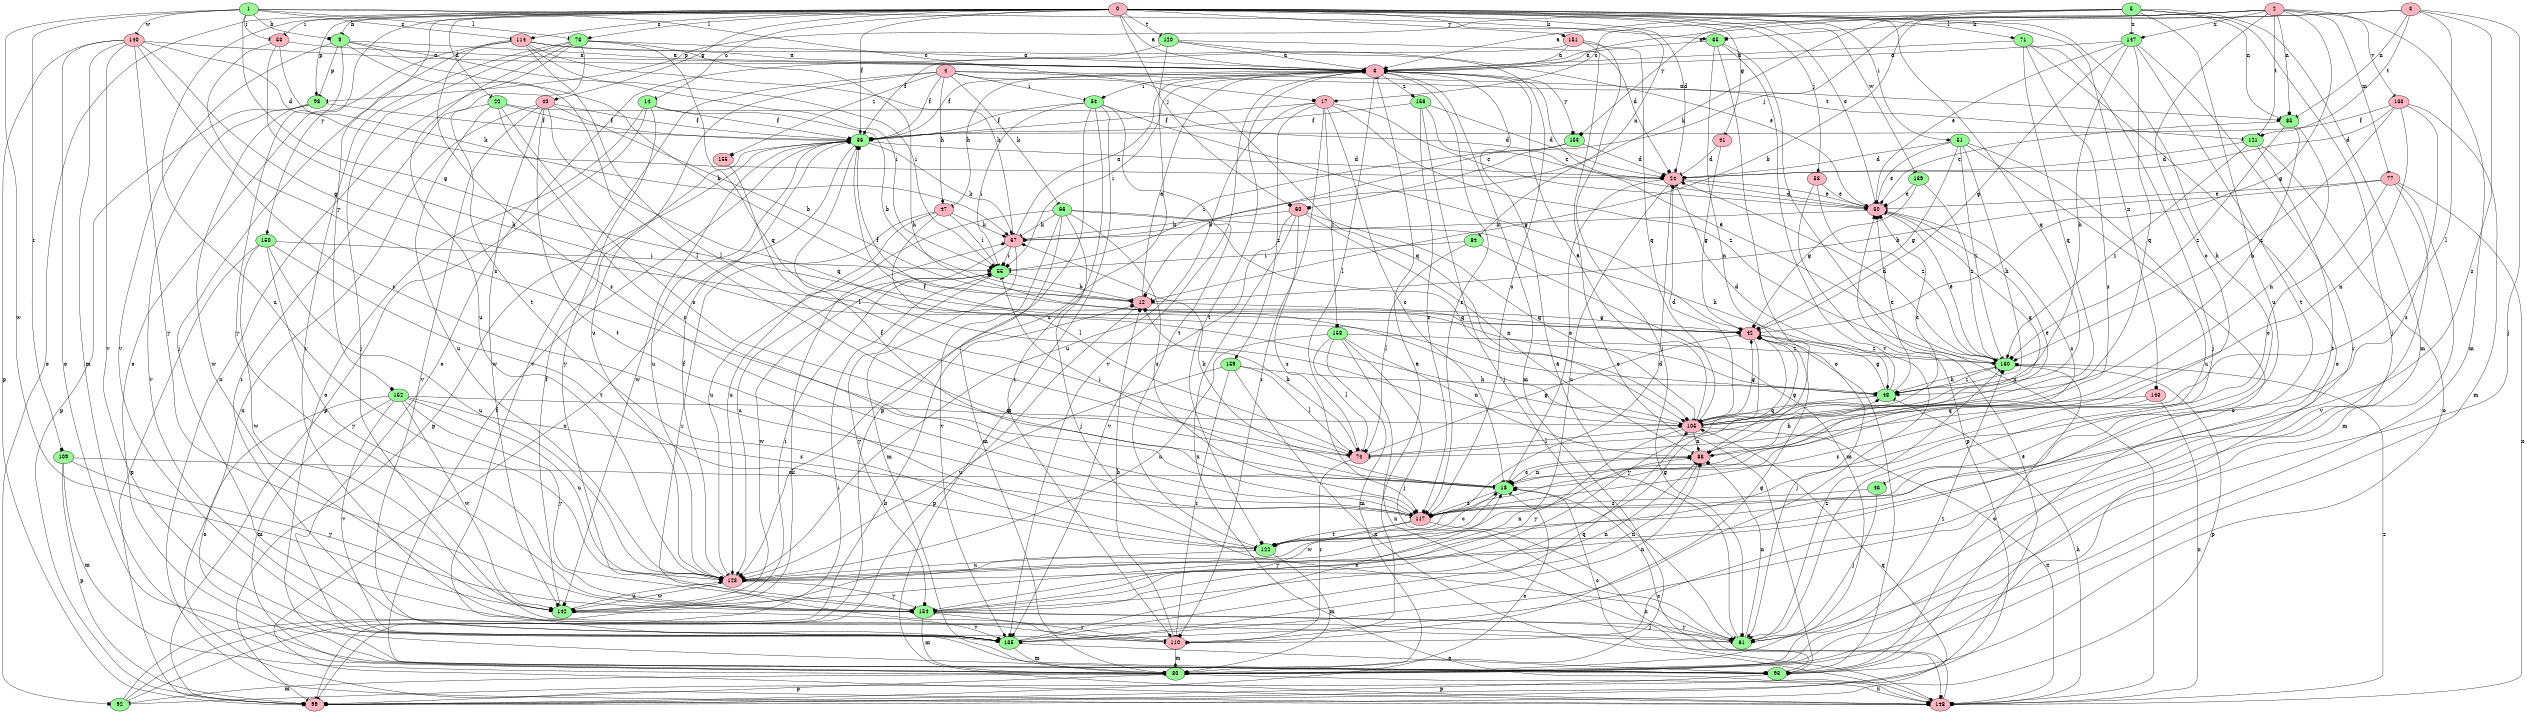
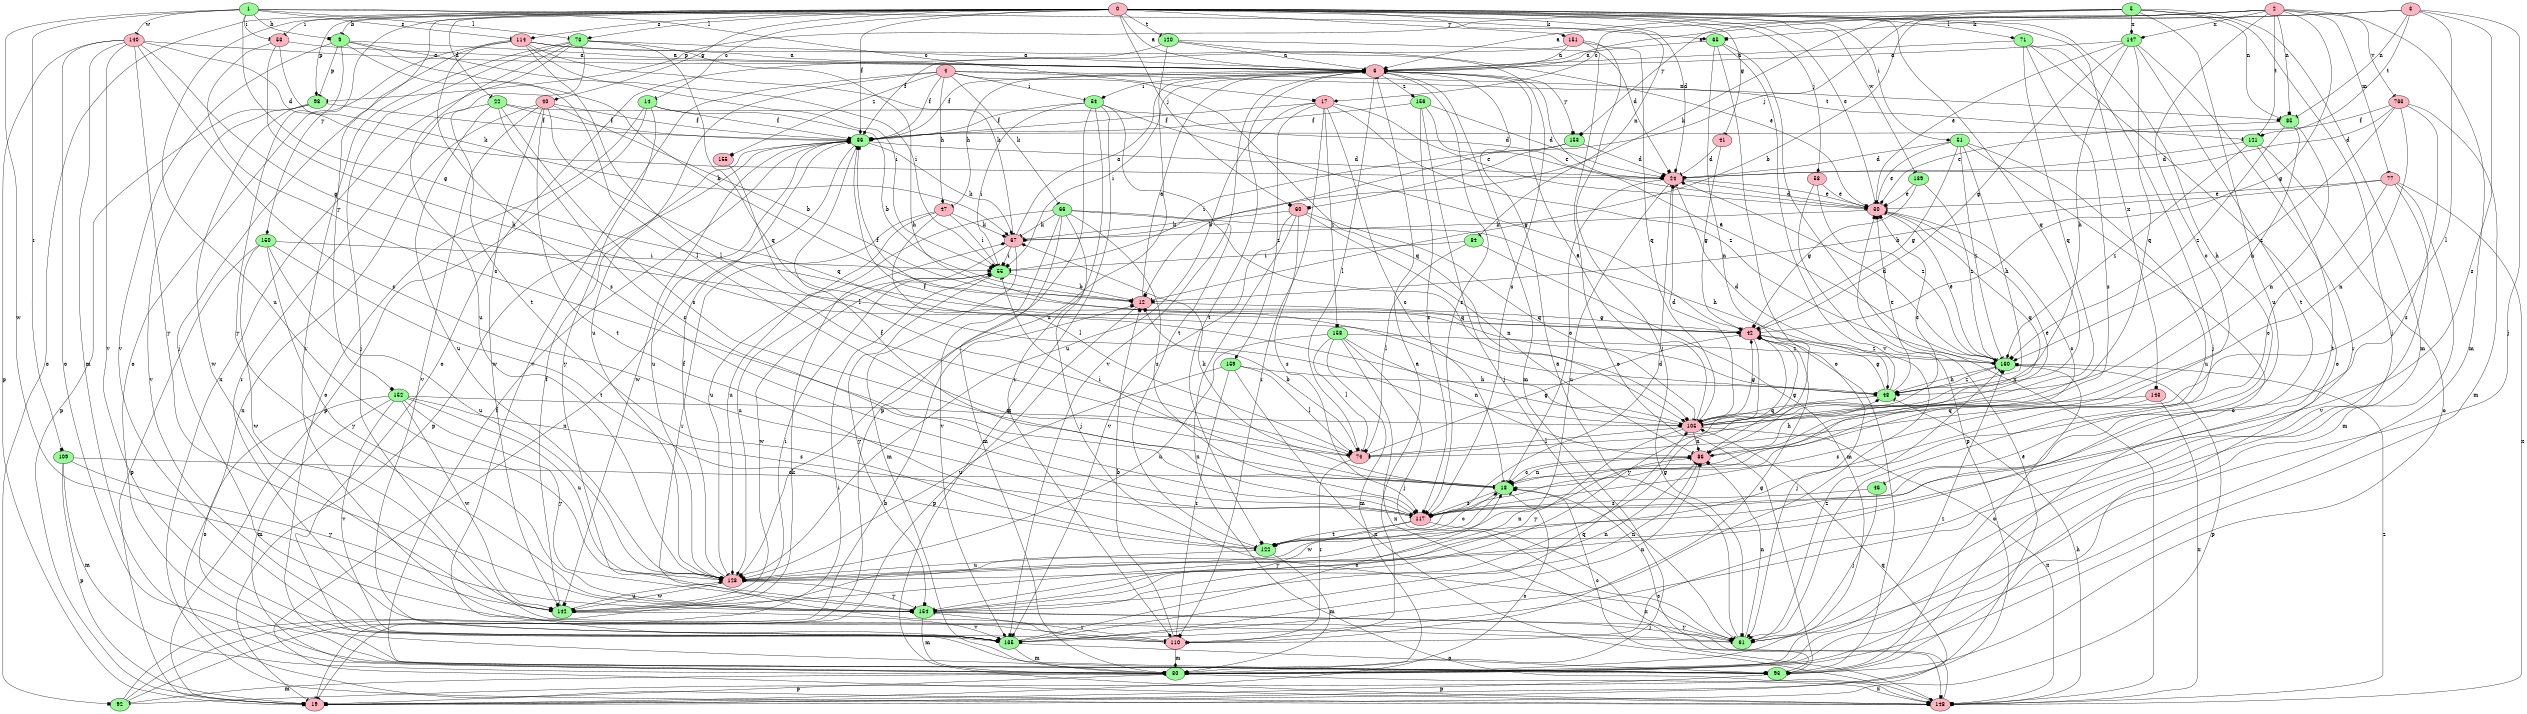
(2132, 24) -> (2132, 23)
(2399, 102) -> (2399, 102)
(315, 705) -> (315, 705)
